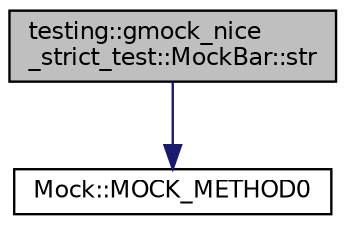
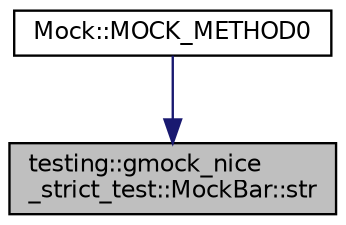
(173, 113) -> (173, 87)
